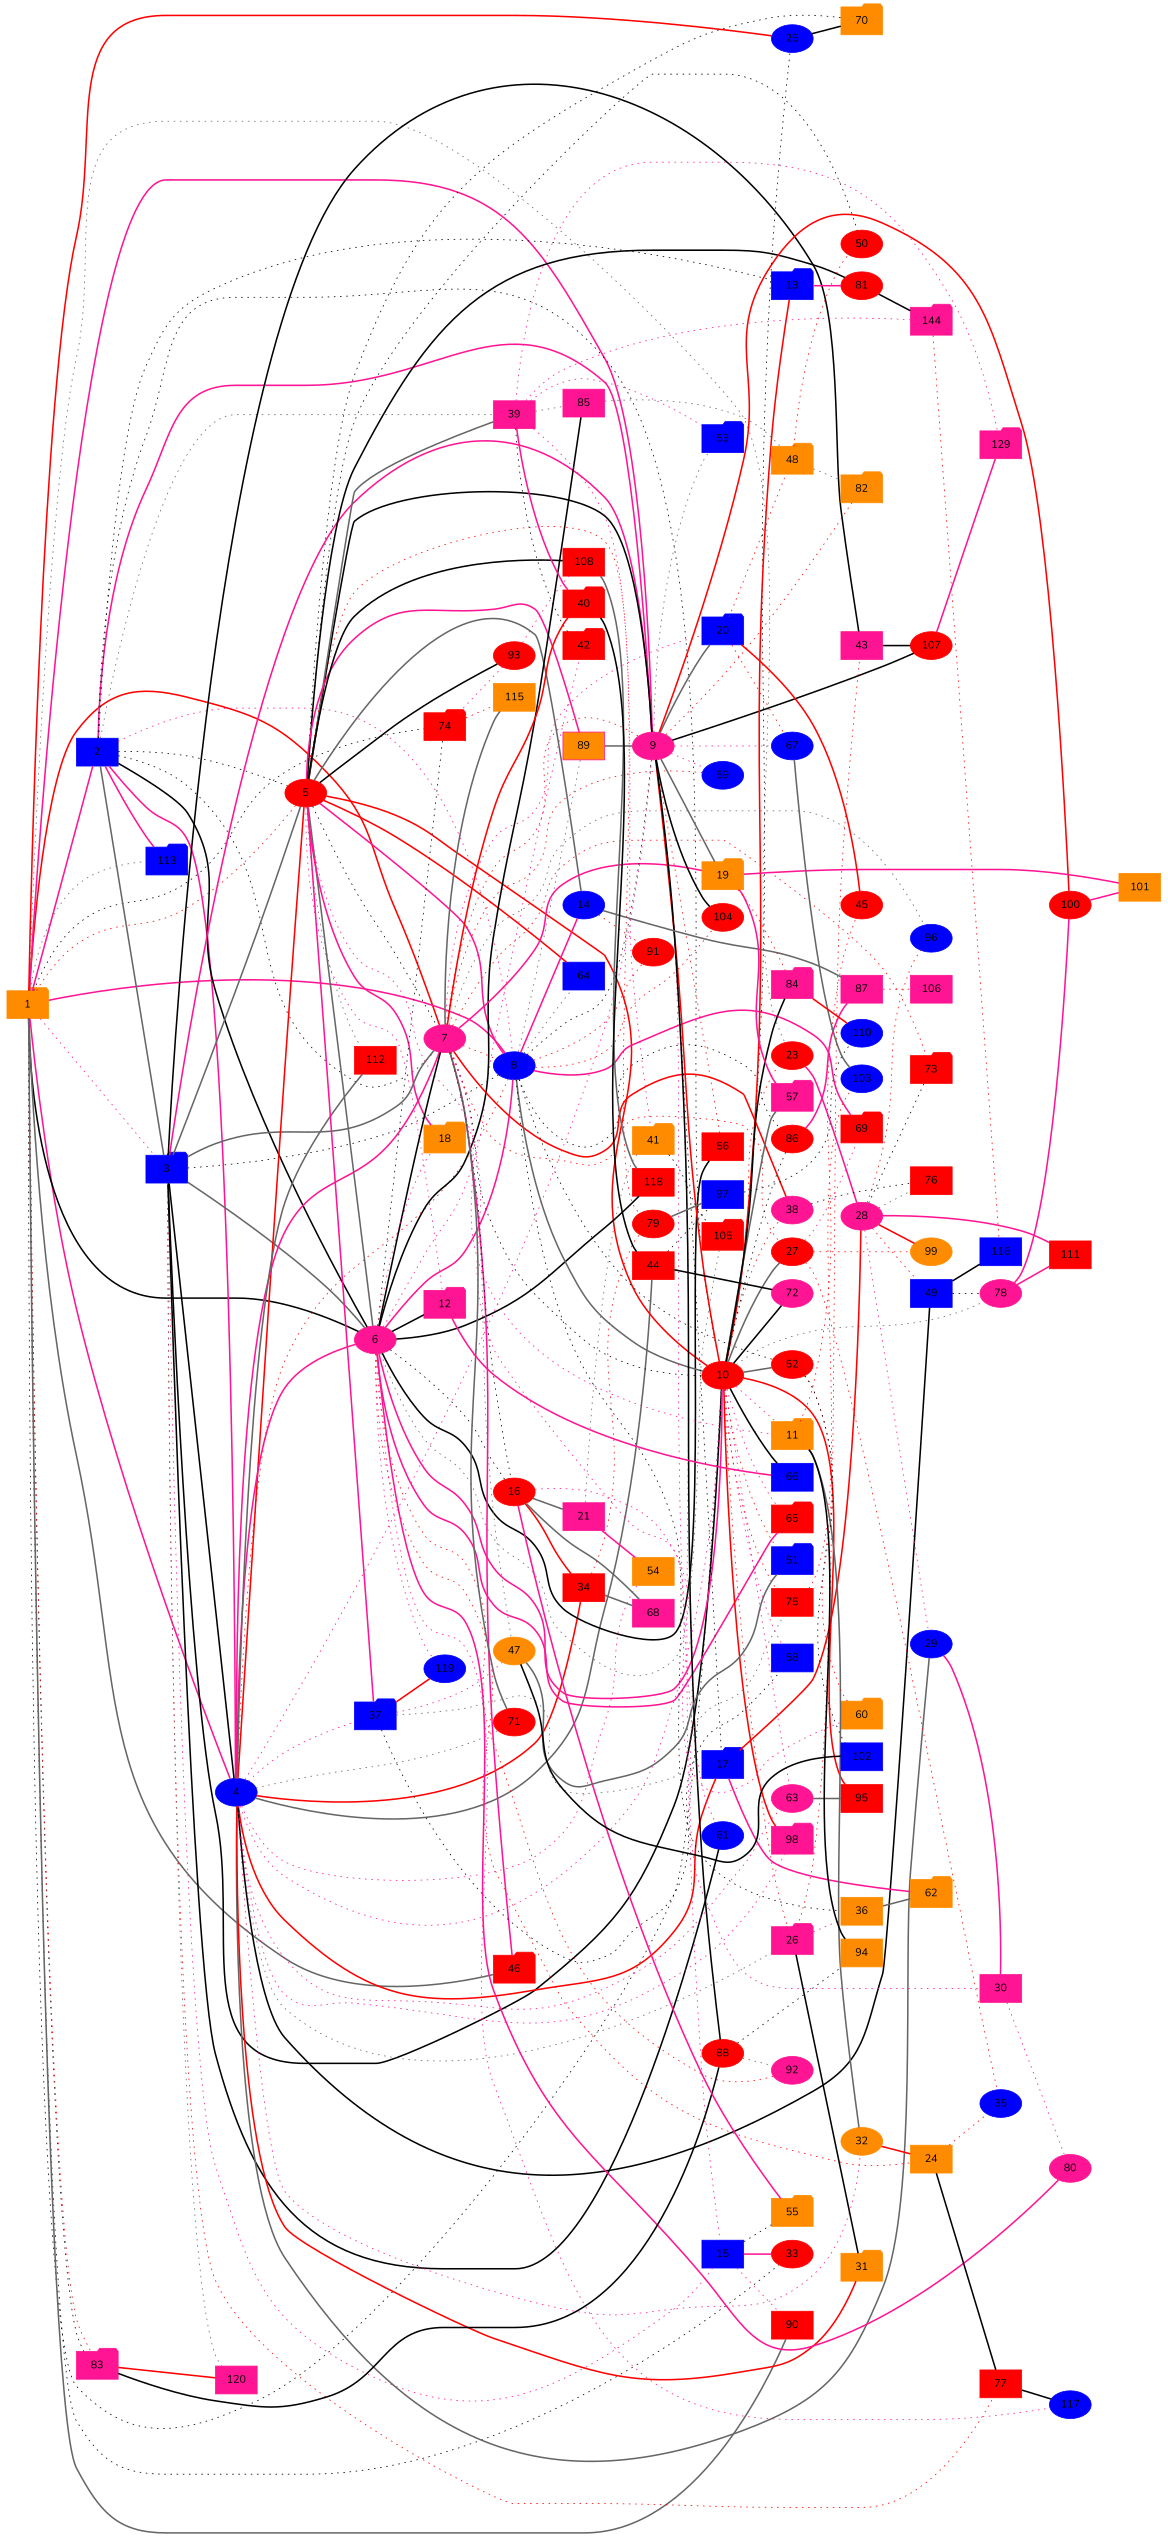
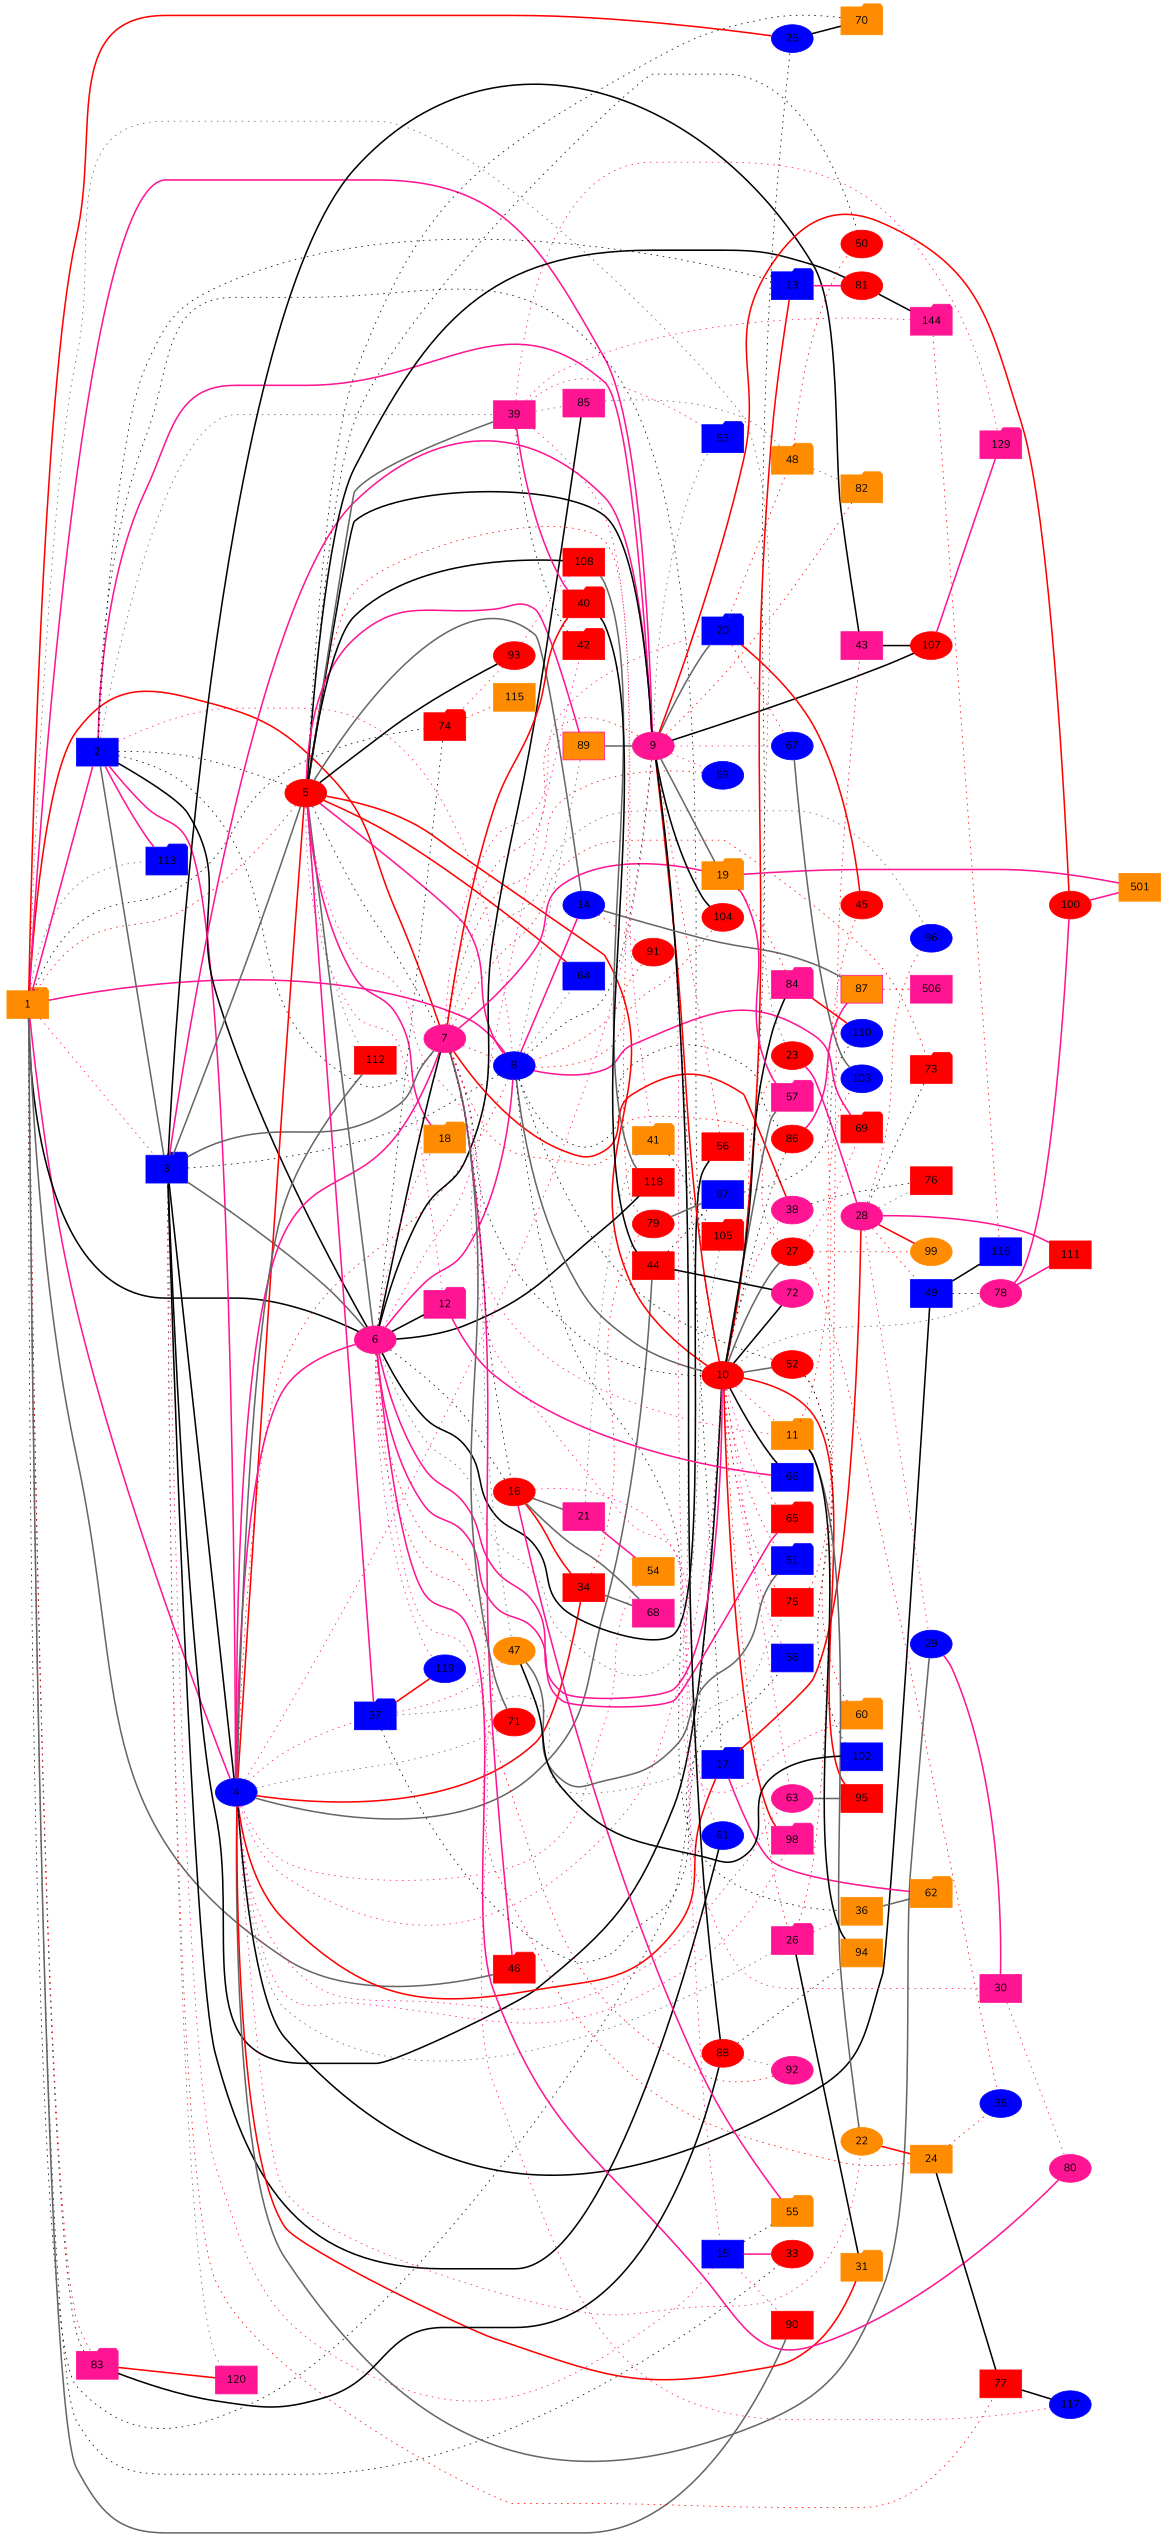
(455, 865) -> none
(1140, 887) -> (1140, 887)
(862, 989) -> (862, 989)
(931, 989) -> (931, 989)
(862, 2141) -> (862, 2141)
